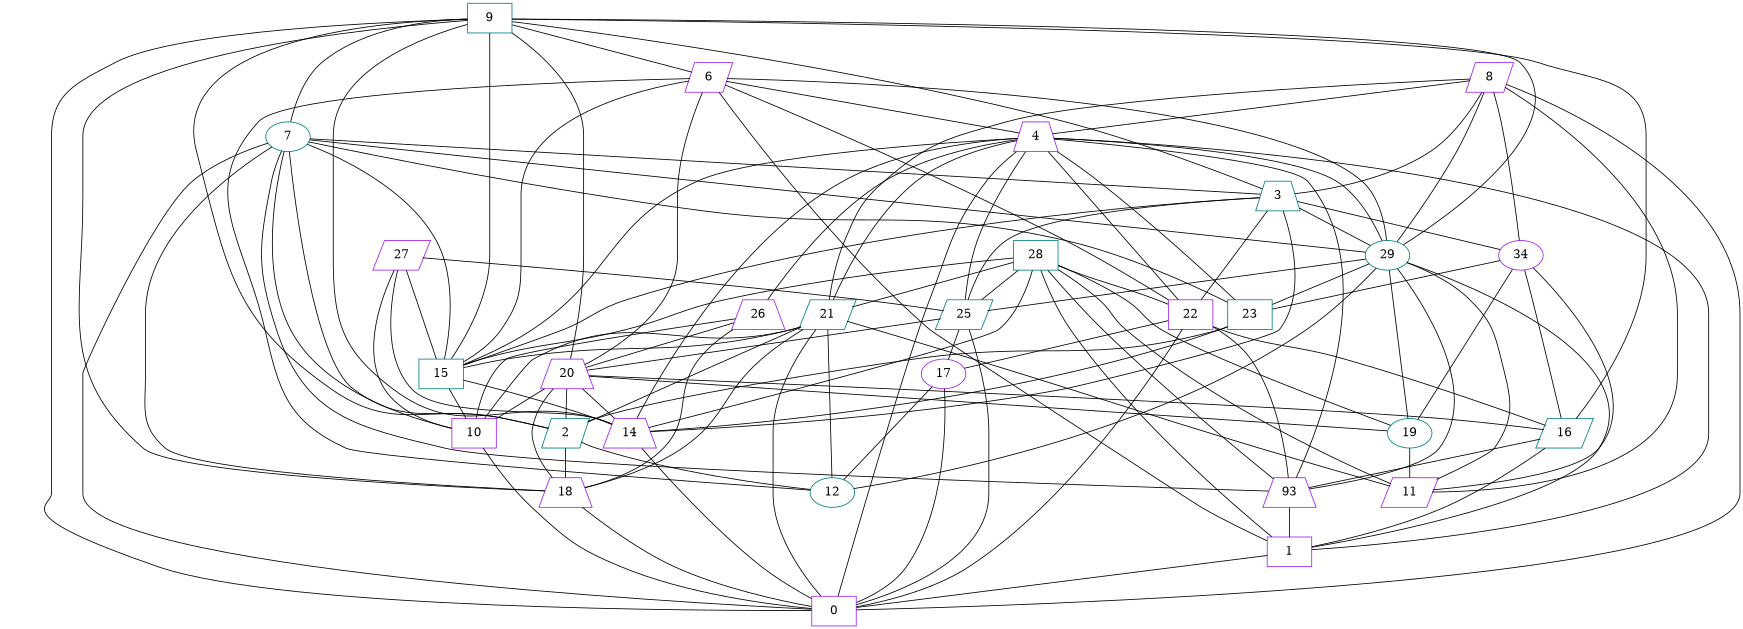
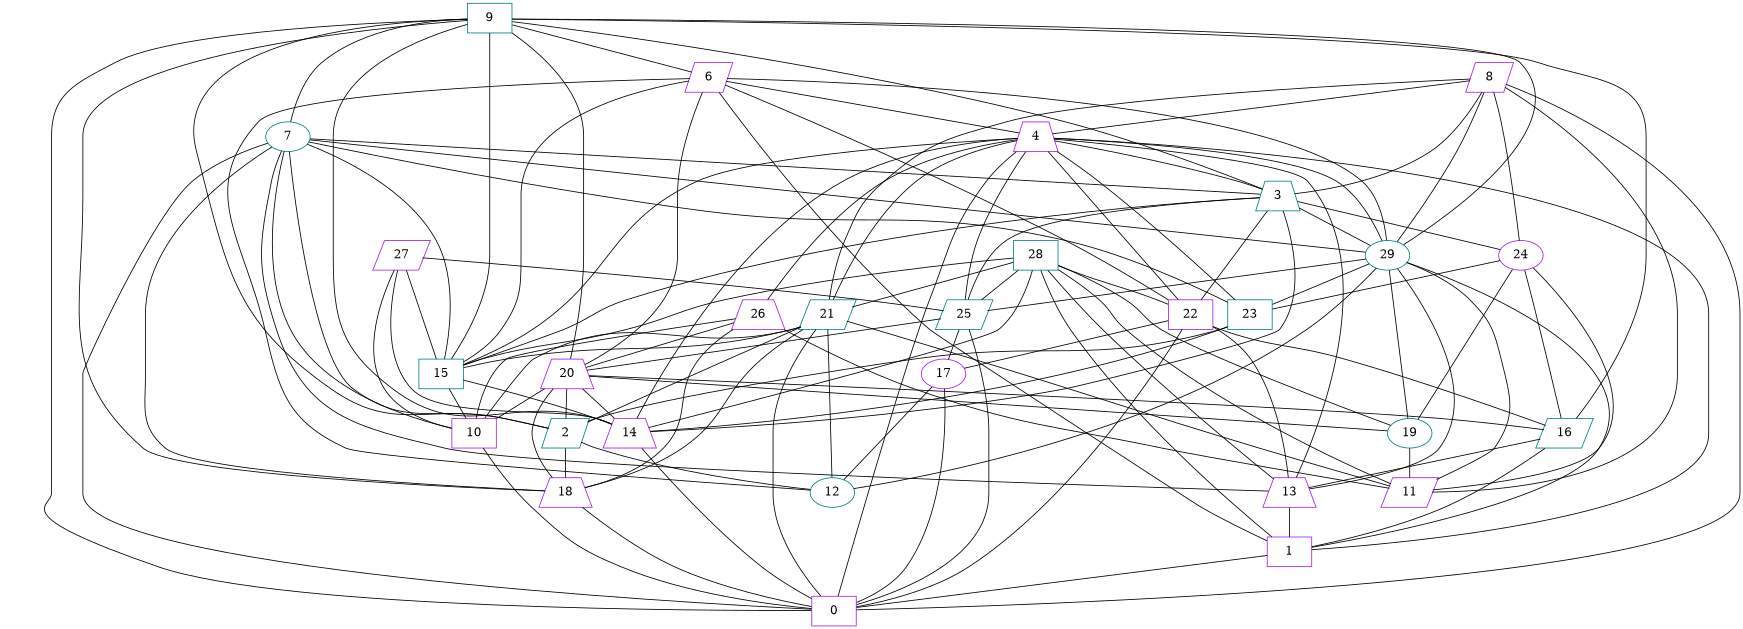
none -> (1159, 162)
(1521, 255) -> (1521, 255)
none -> (1064, 429)
(1289, 493) -> (1289, 493)
